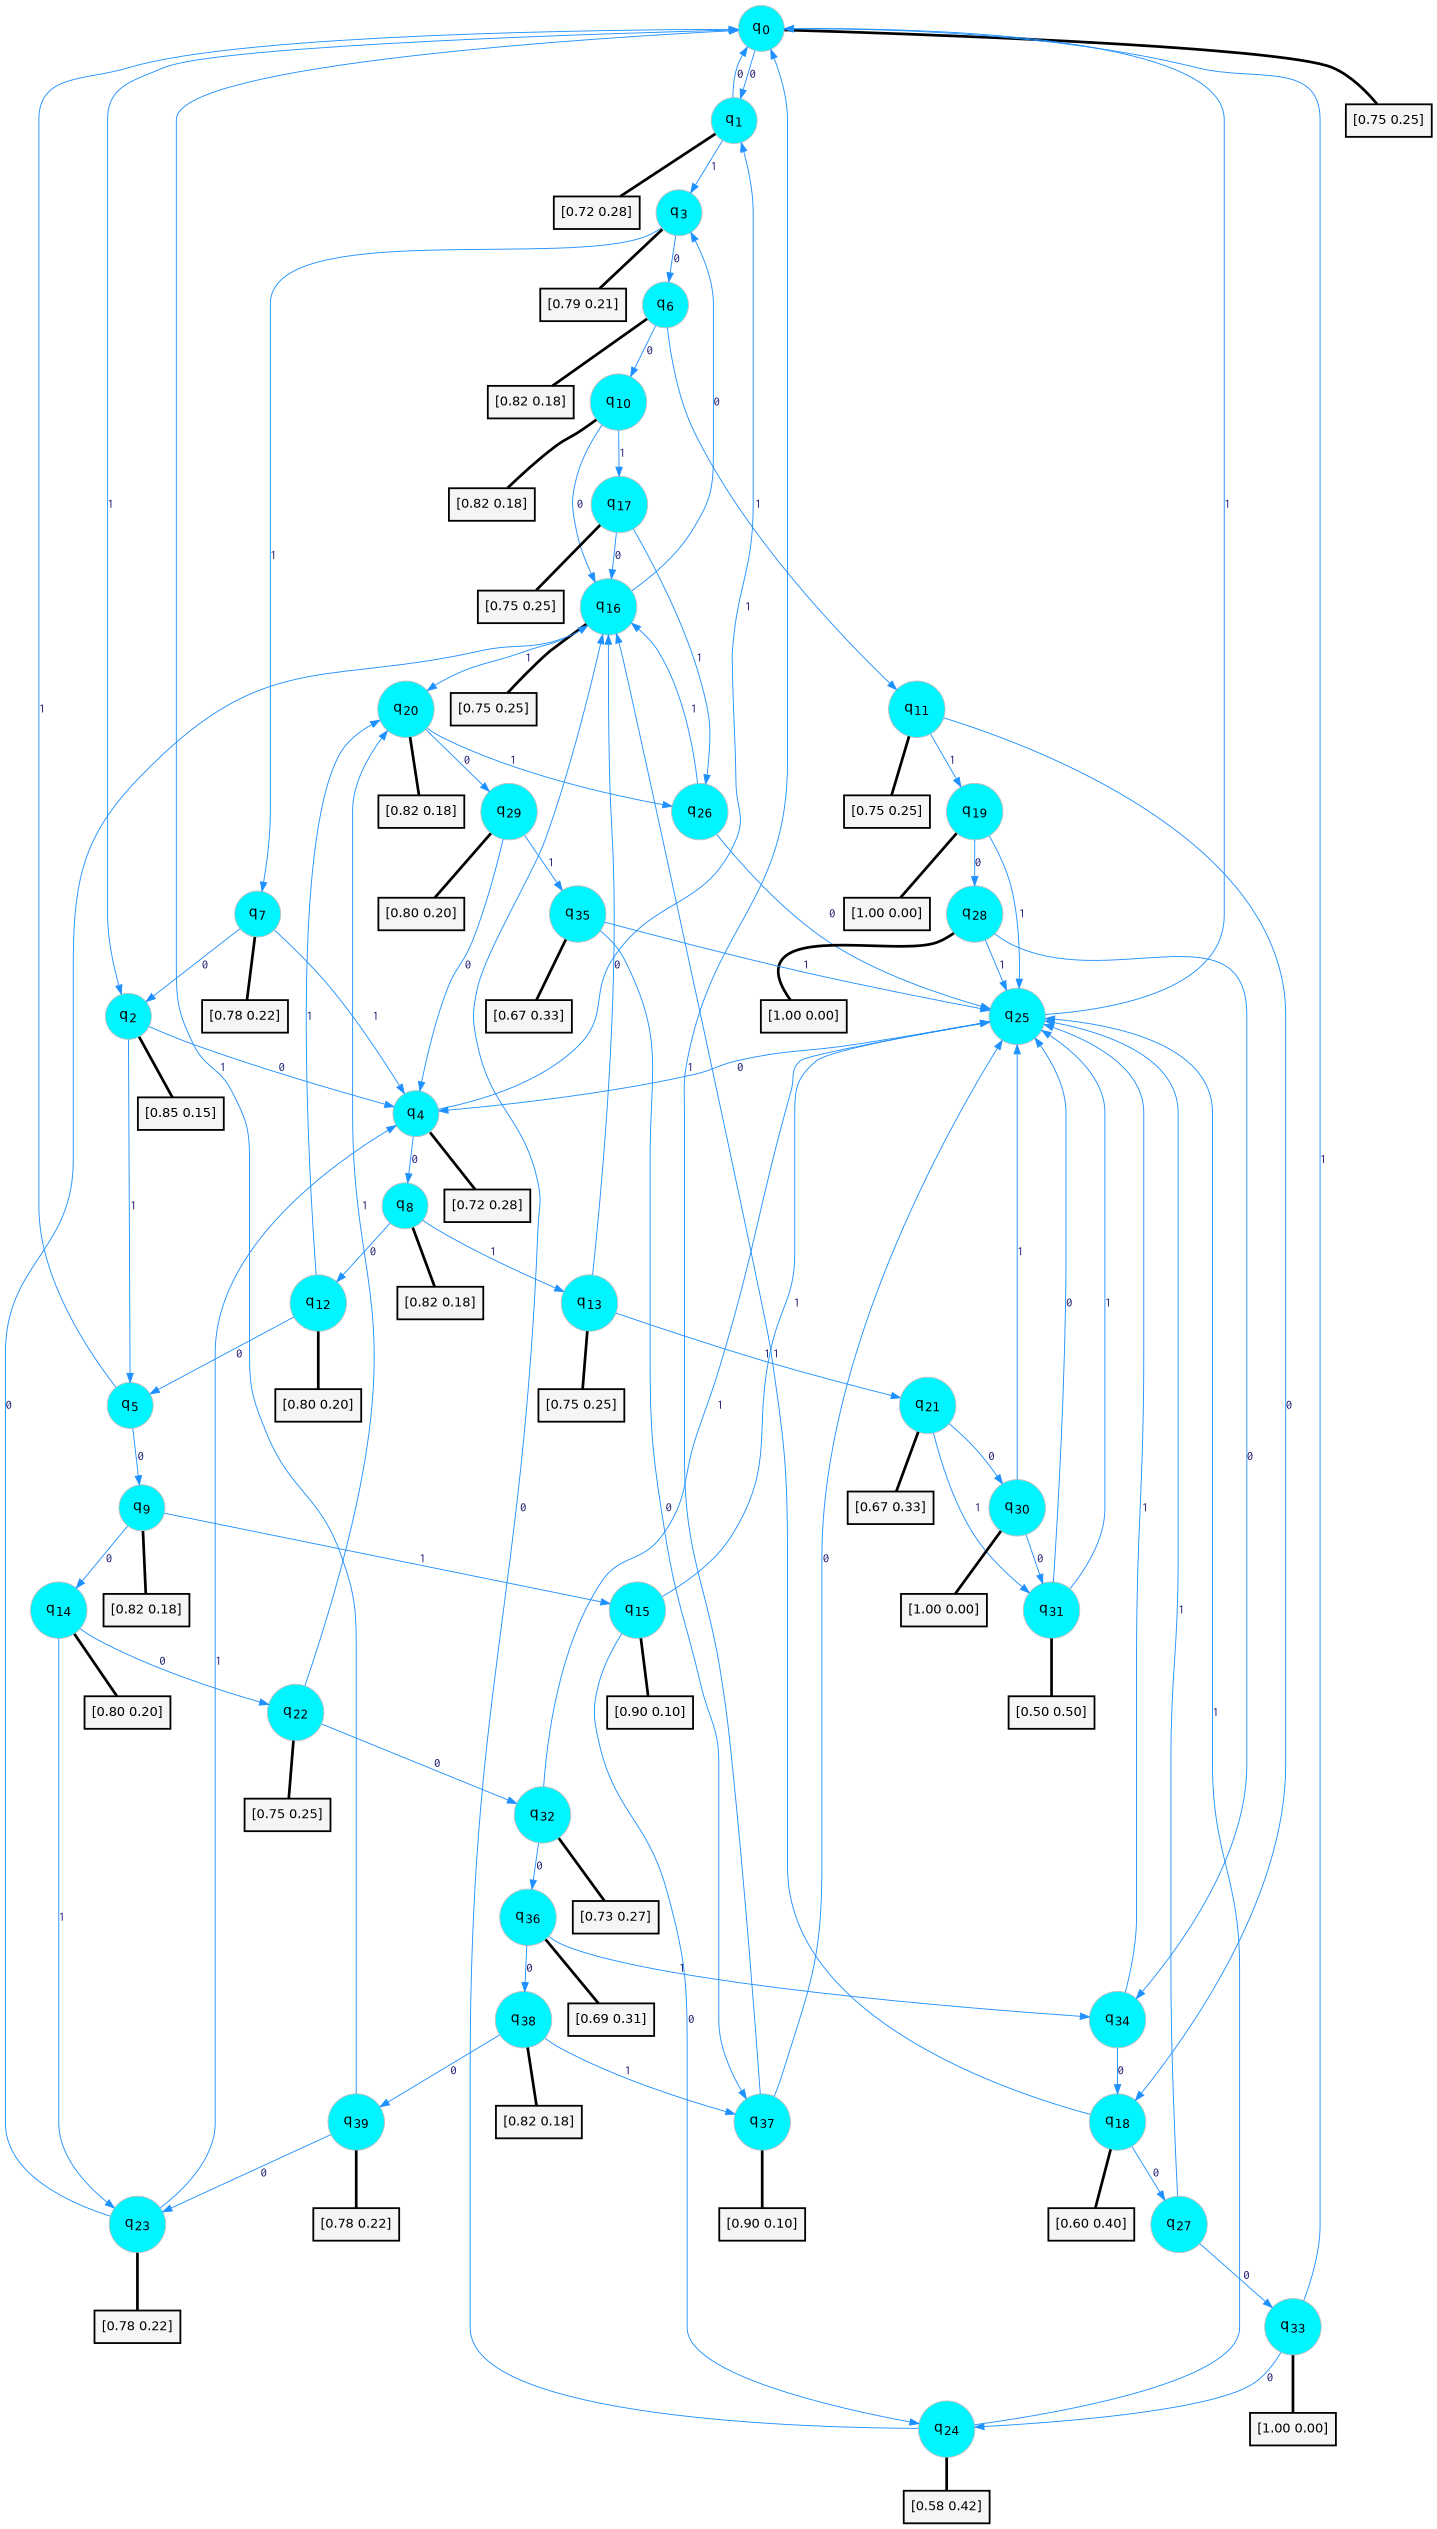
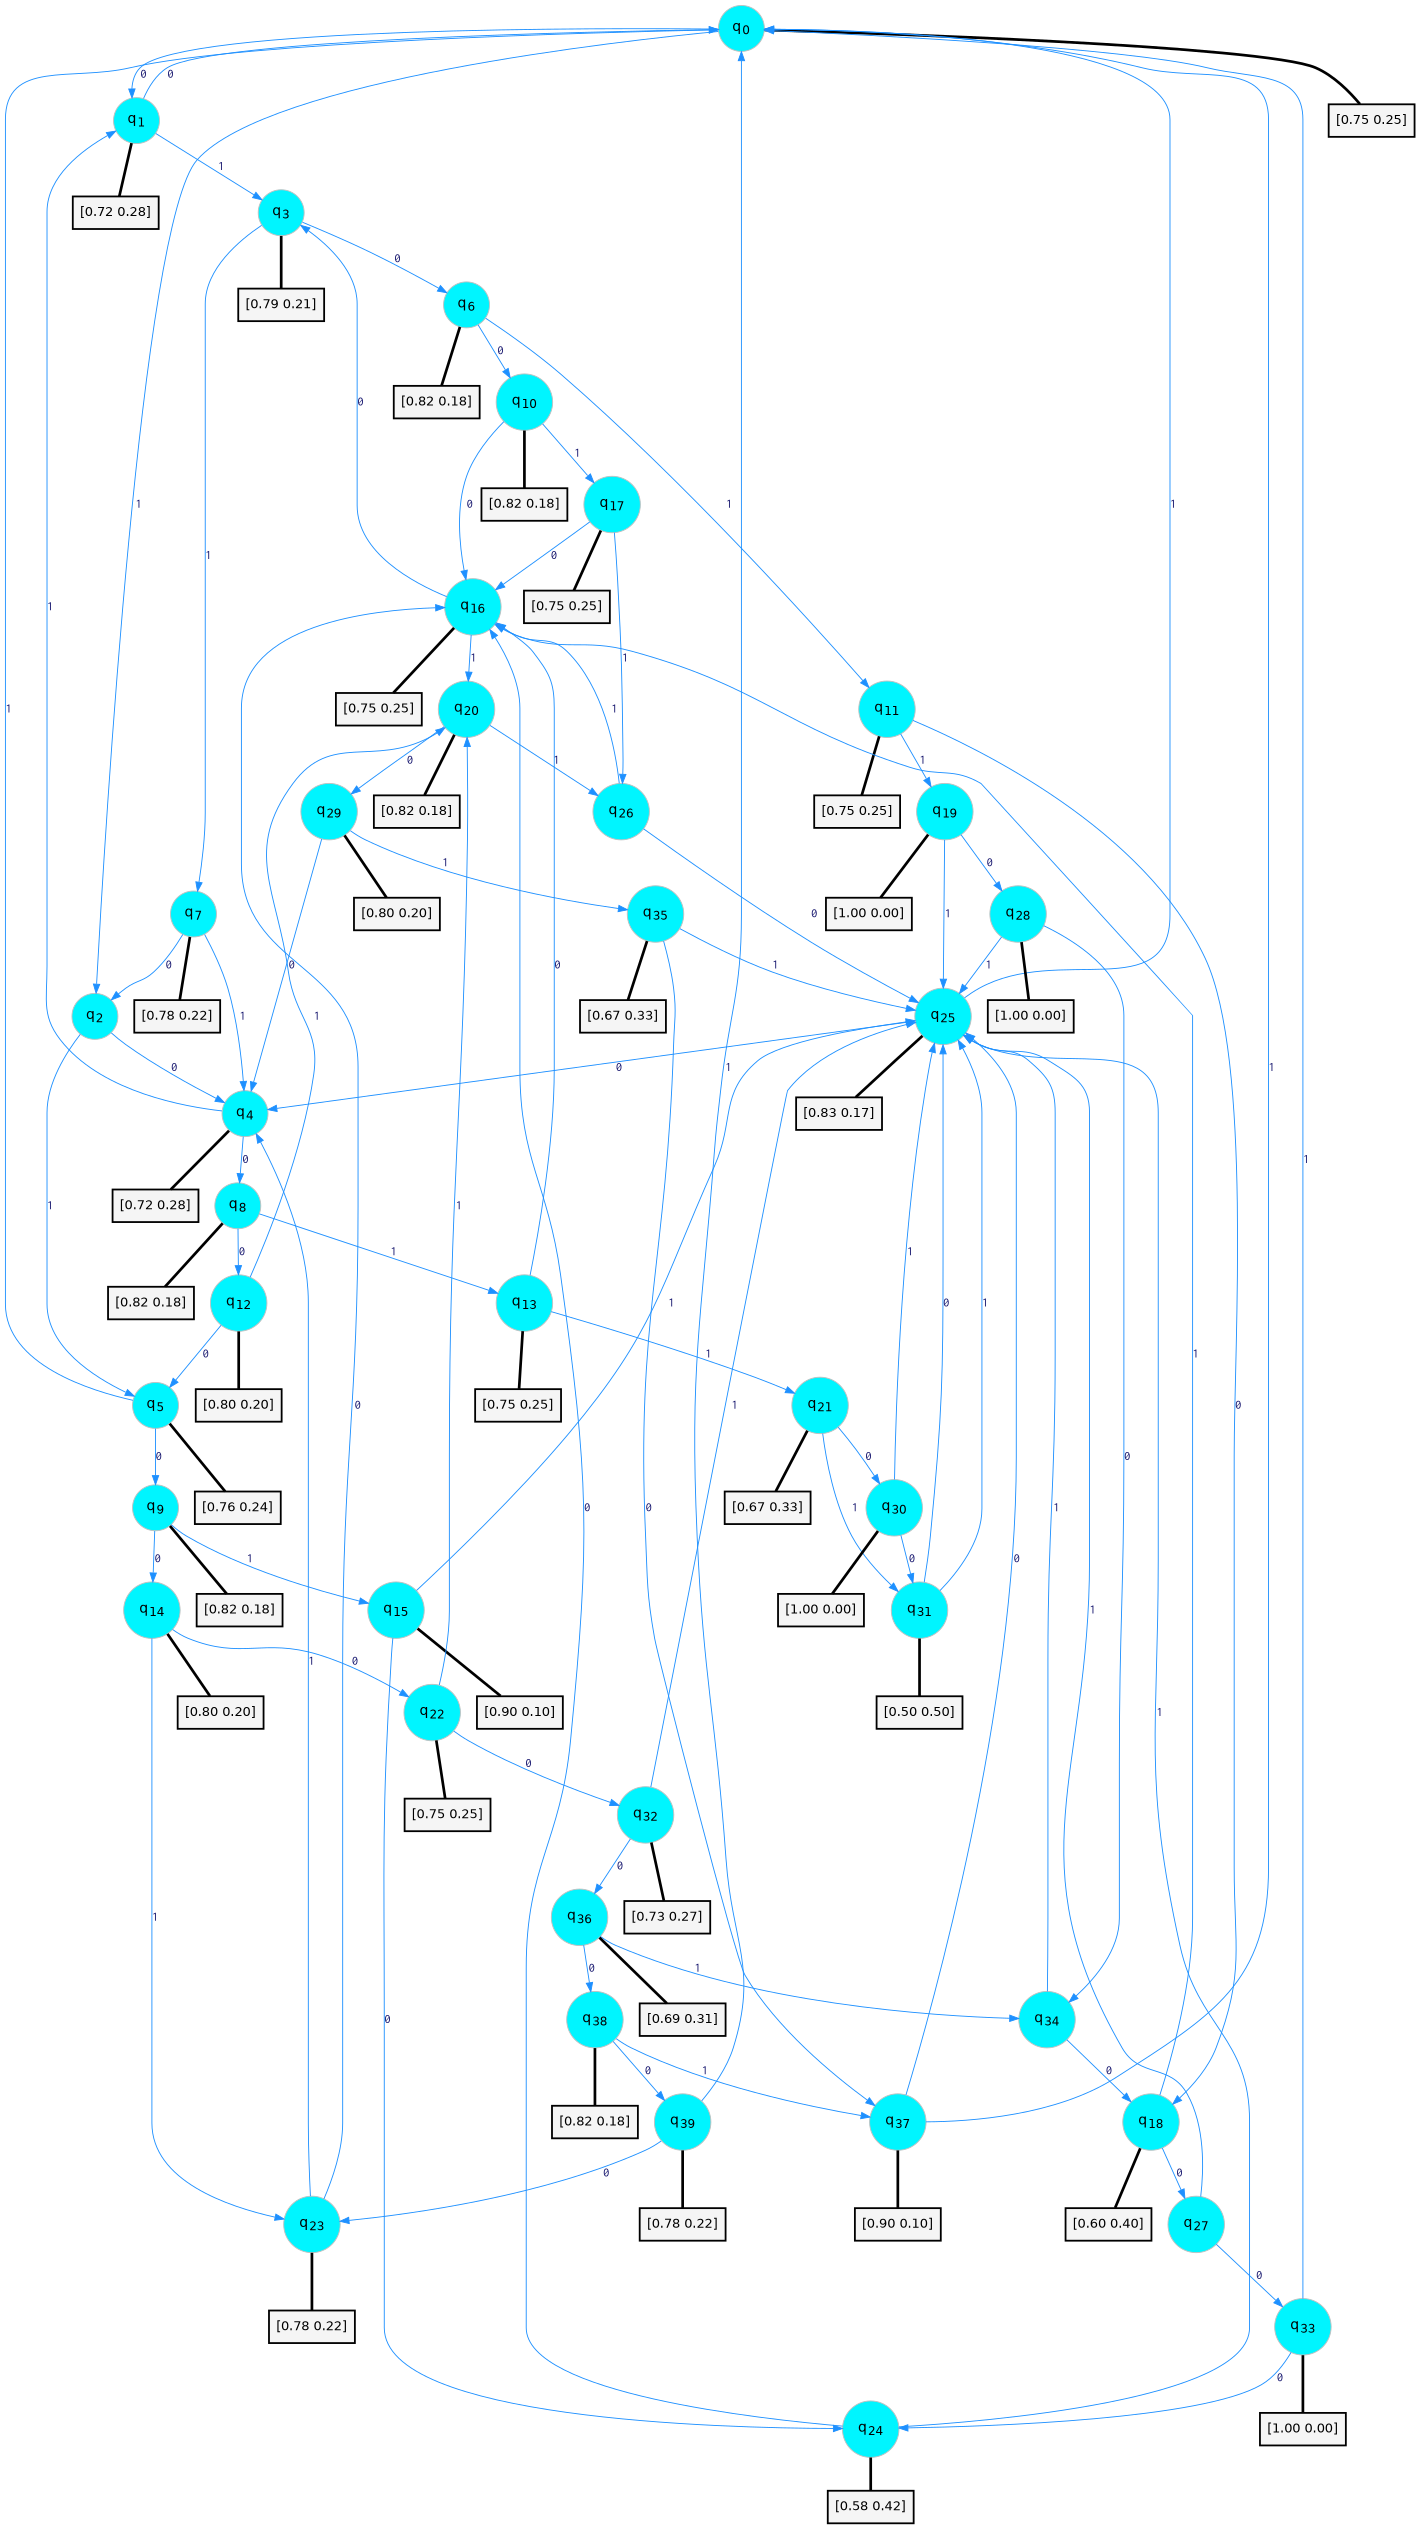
(181, 1114) -> none
none -> (839, 1114)
none -> (238, 1508)
